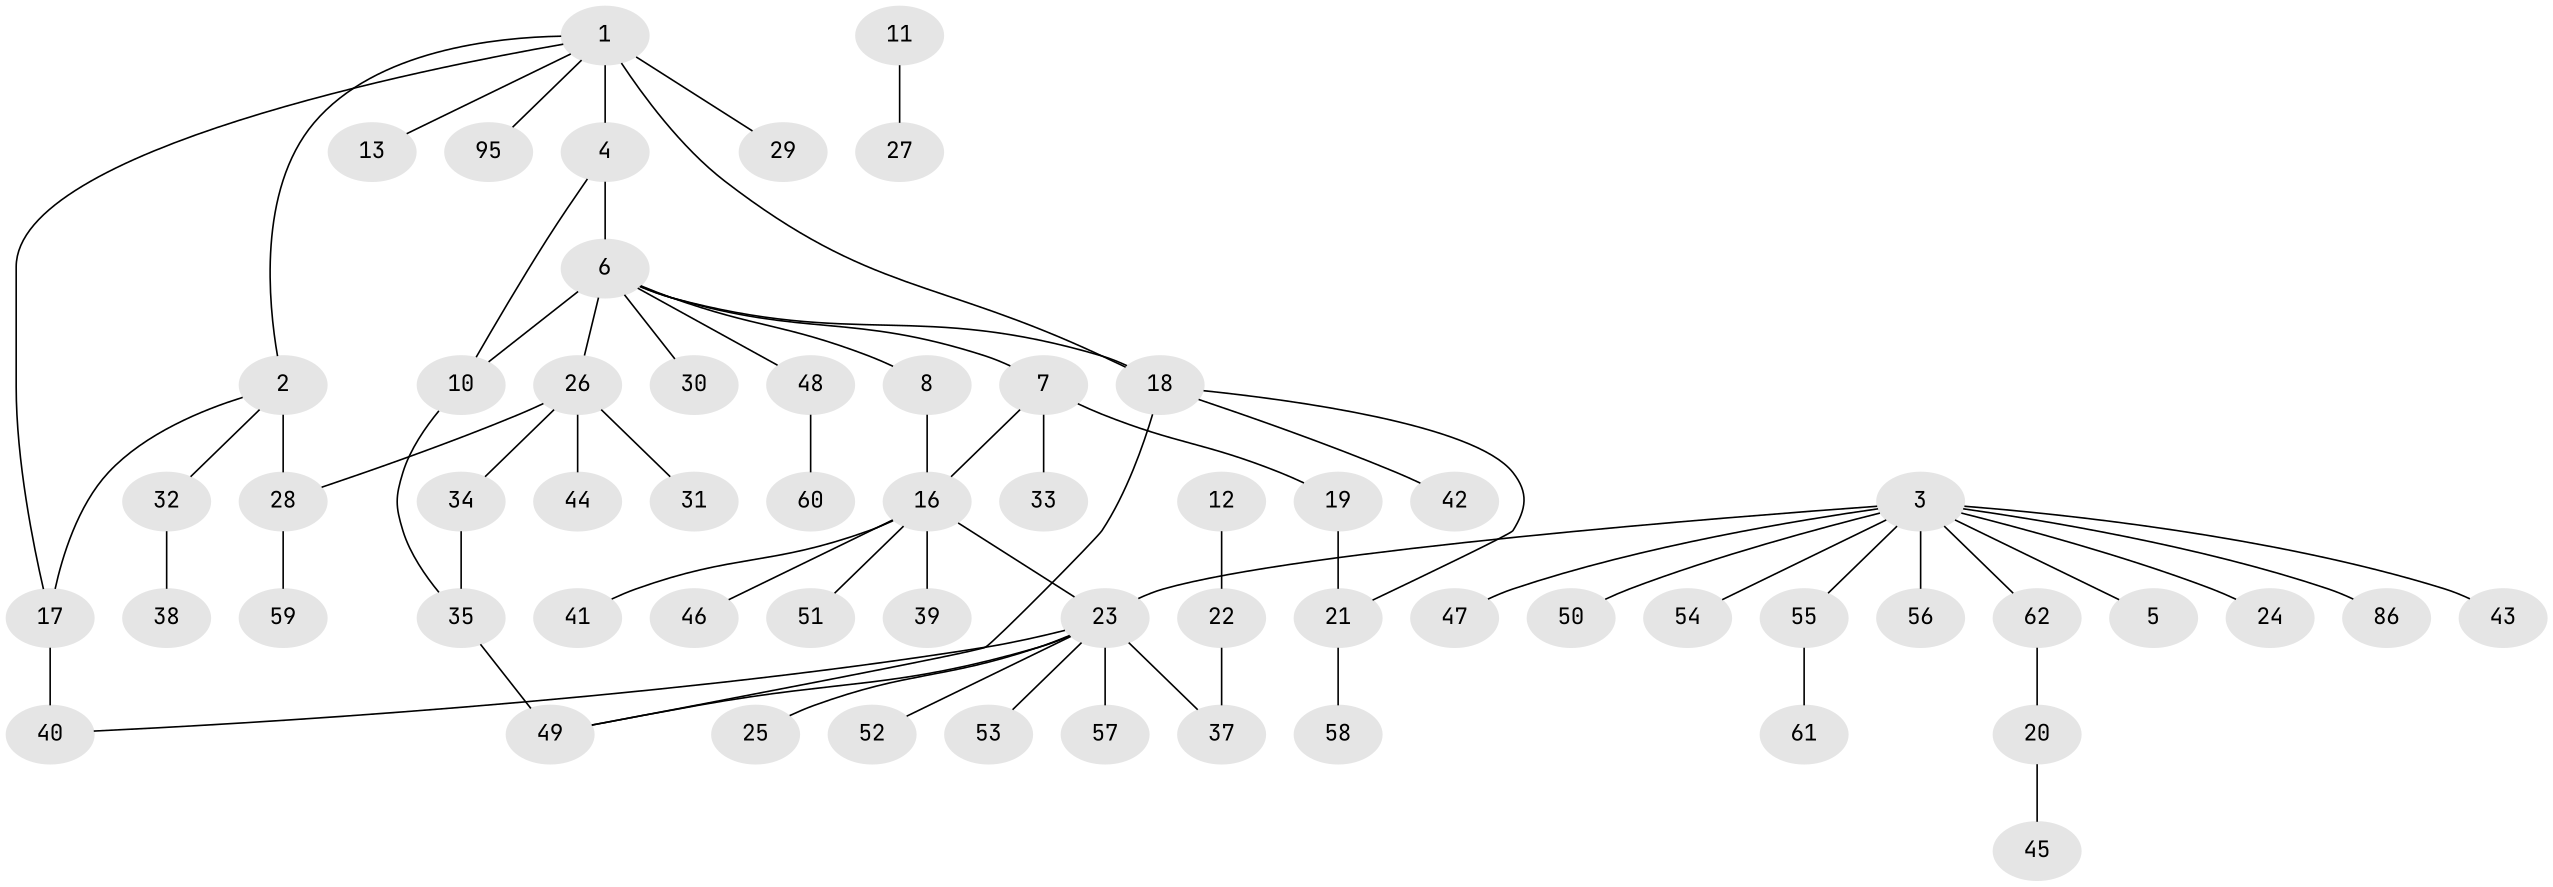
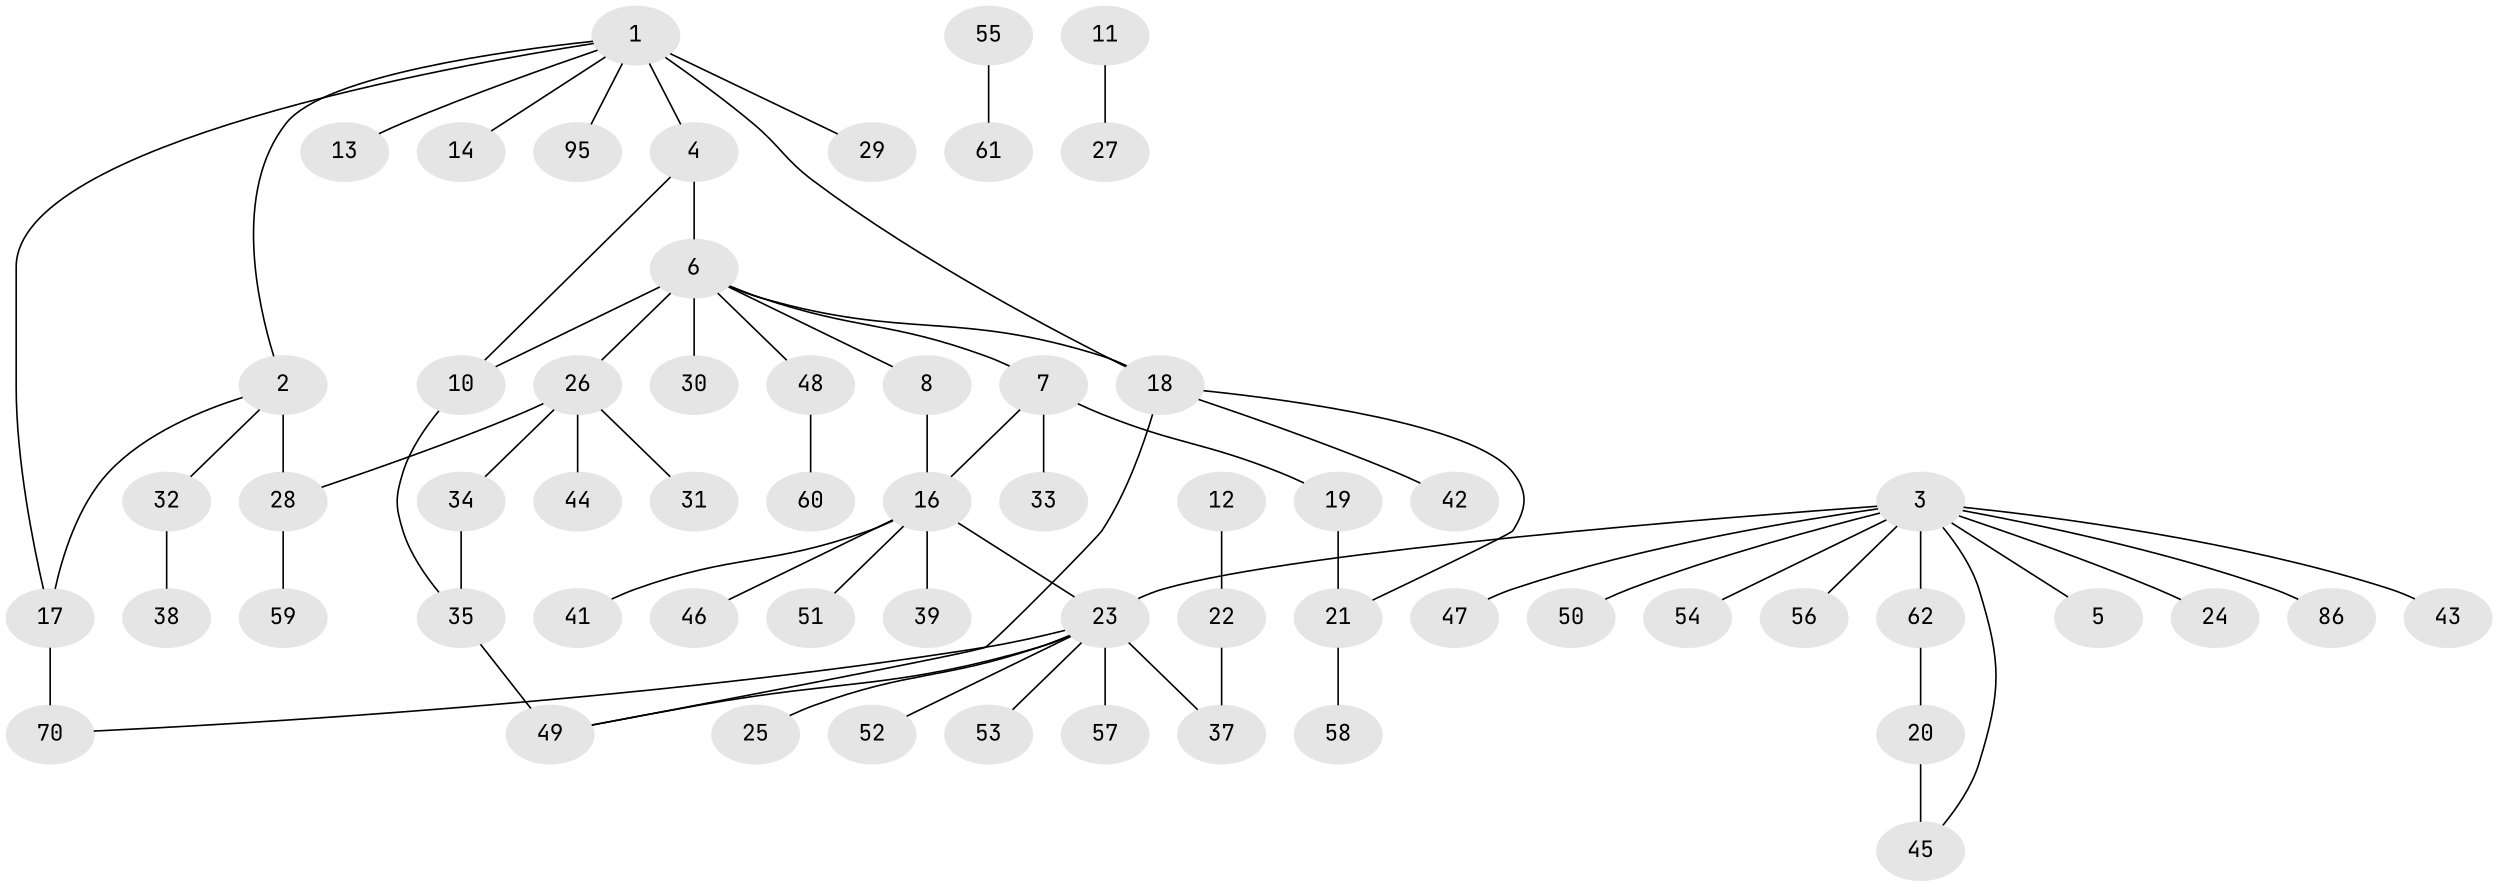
none -> (461, 152)
(1863, 560) -> (1996, 676)
(50, 735) -> (50, 735)
